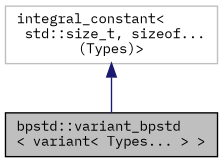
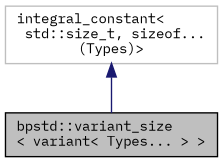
(111, 135) -> (111, 135)
